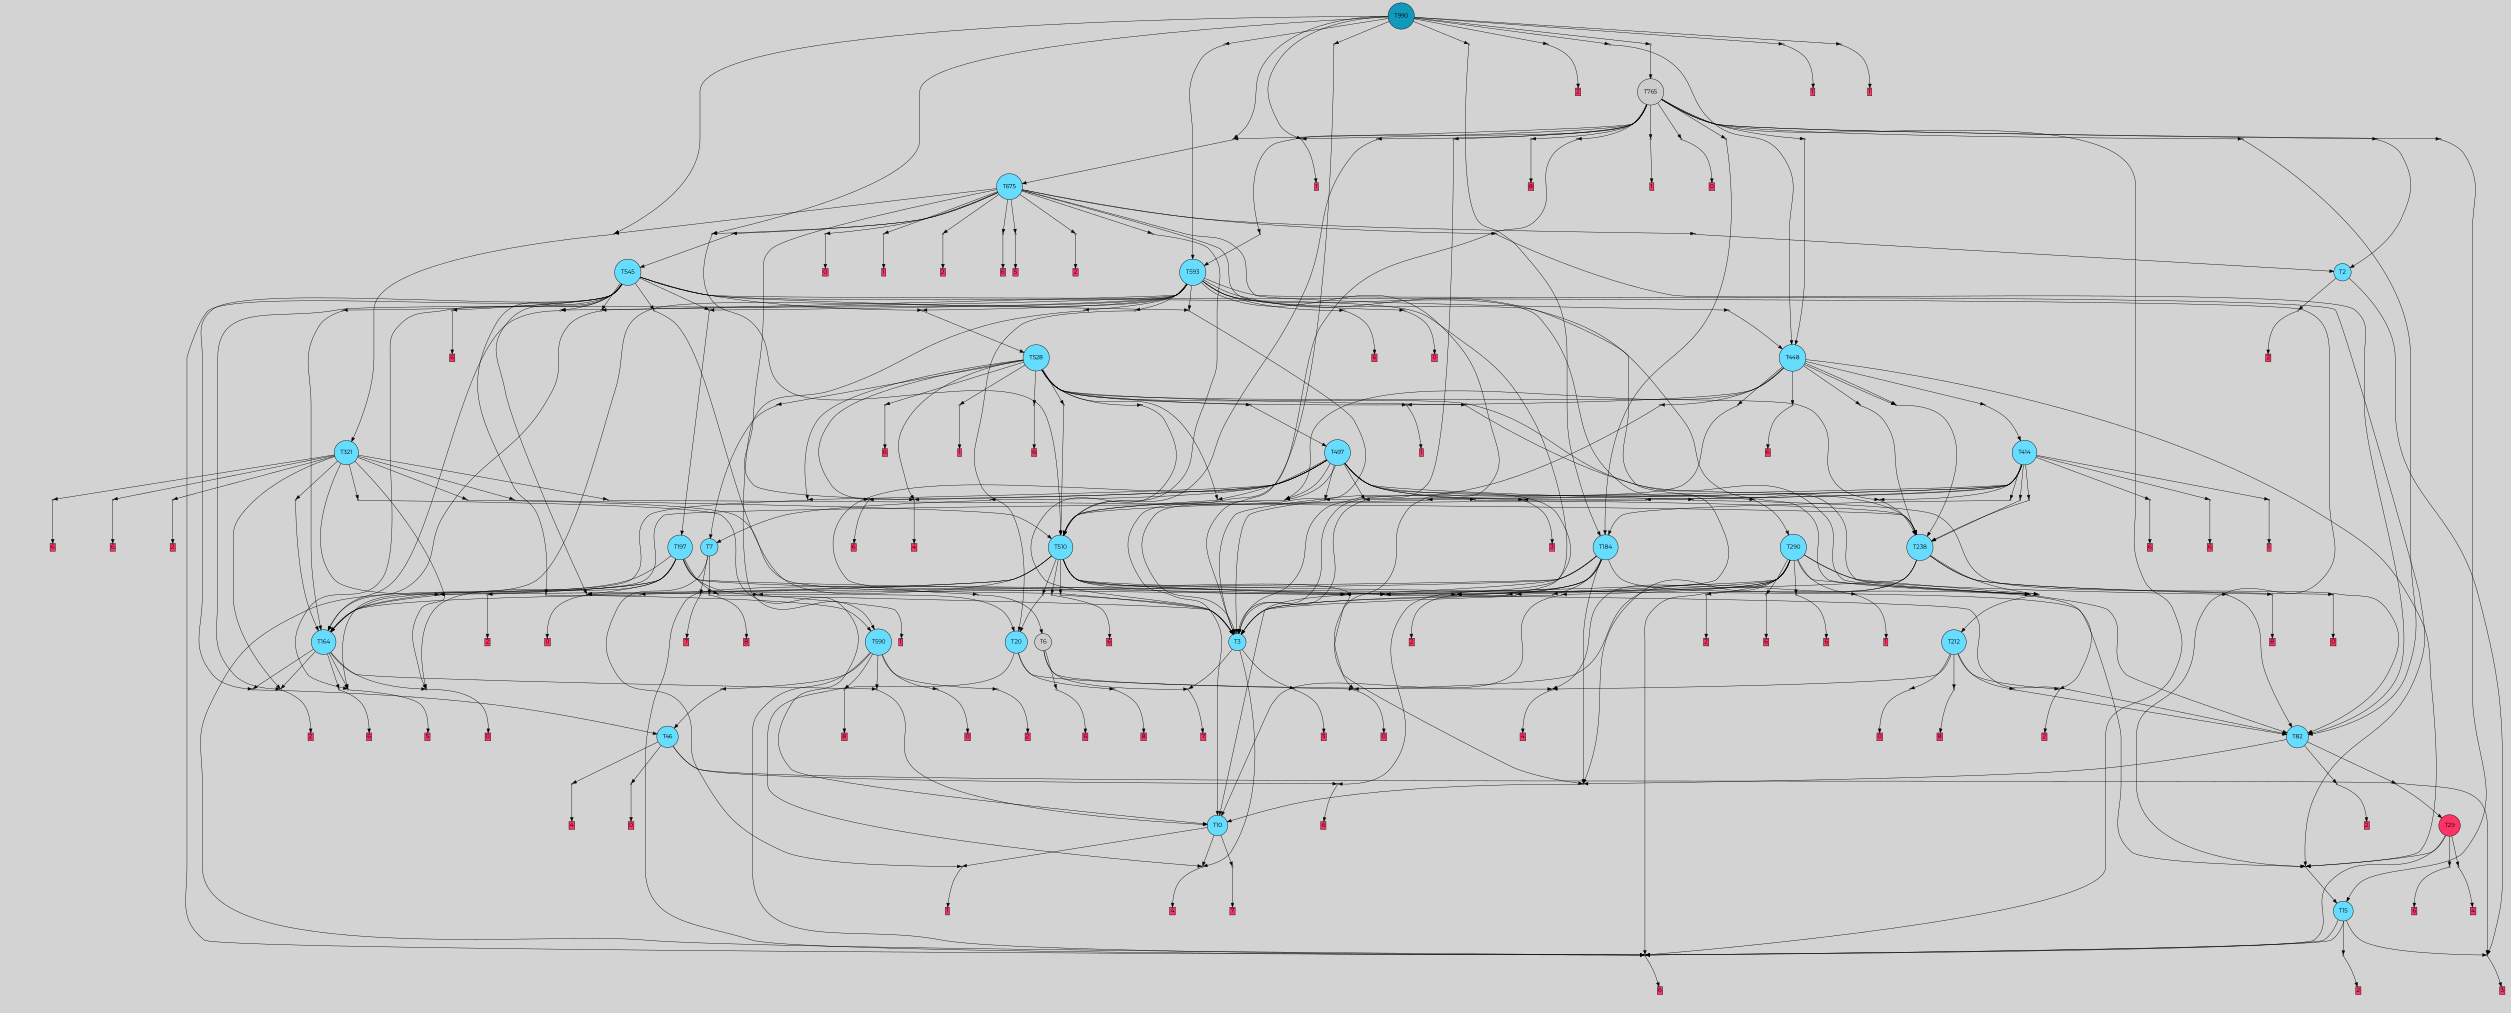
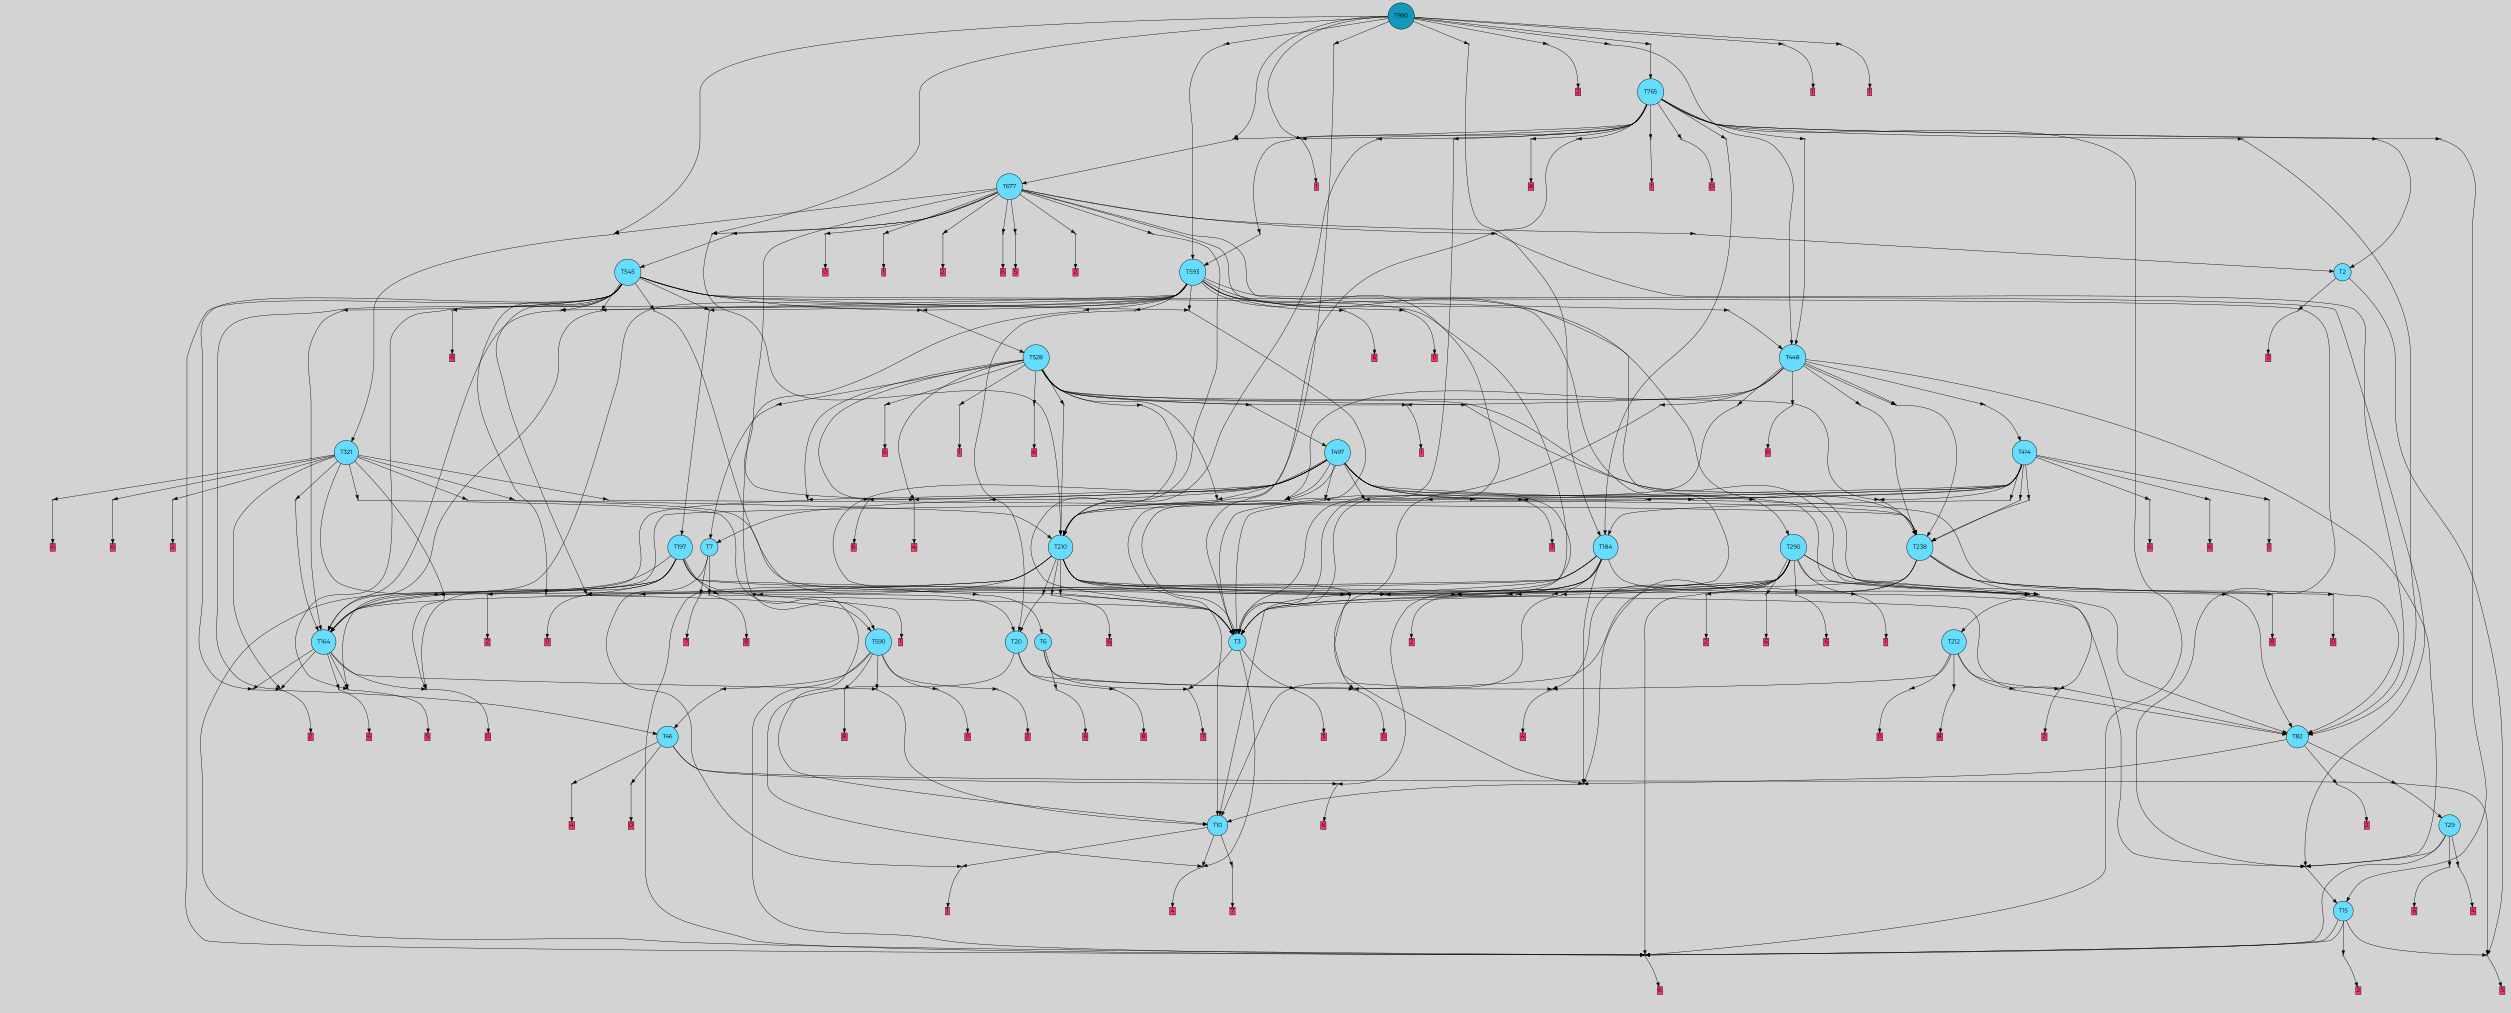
(1651, 92) -> (1651, 92)
(1009, 187) -> (1009, 187)
(1061, 547) -> (1061, 547)
(1043, 642) -> (1043, 642)
(2450, 825) -> (2450, 825)
